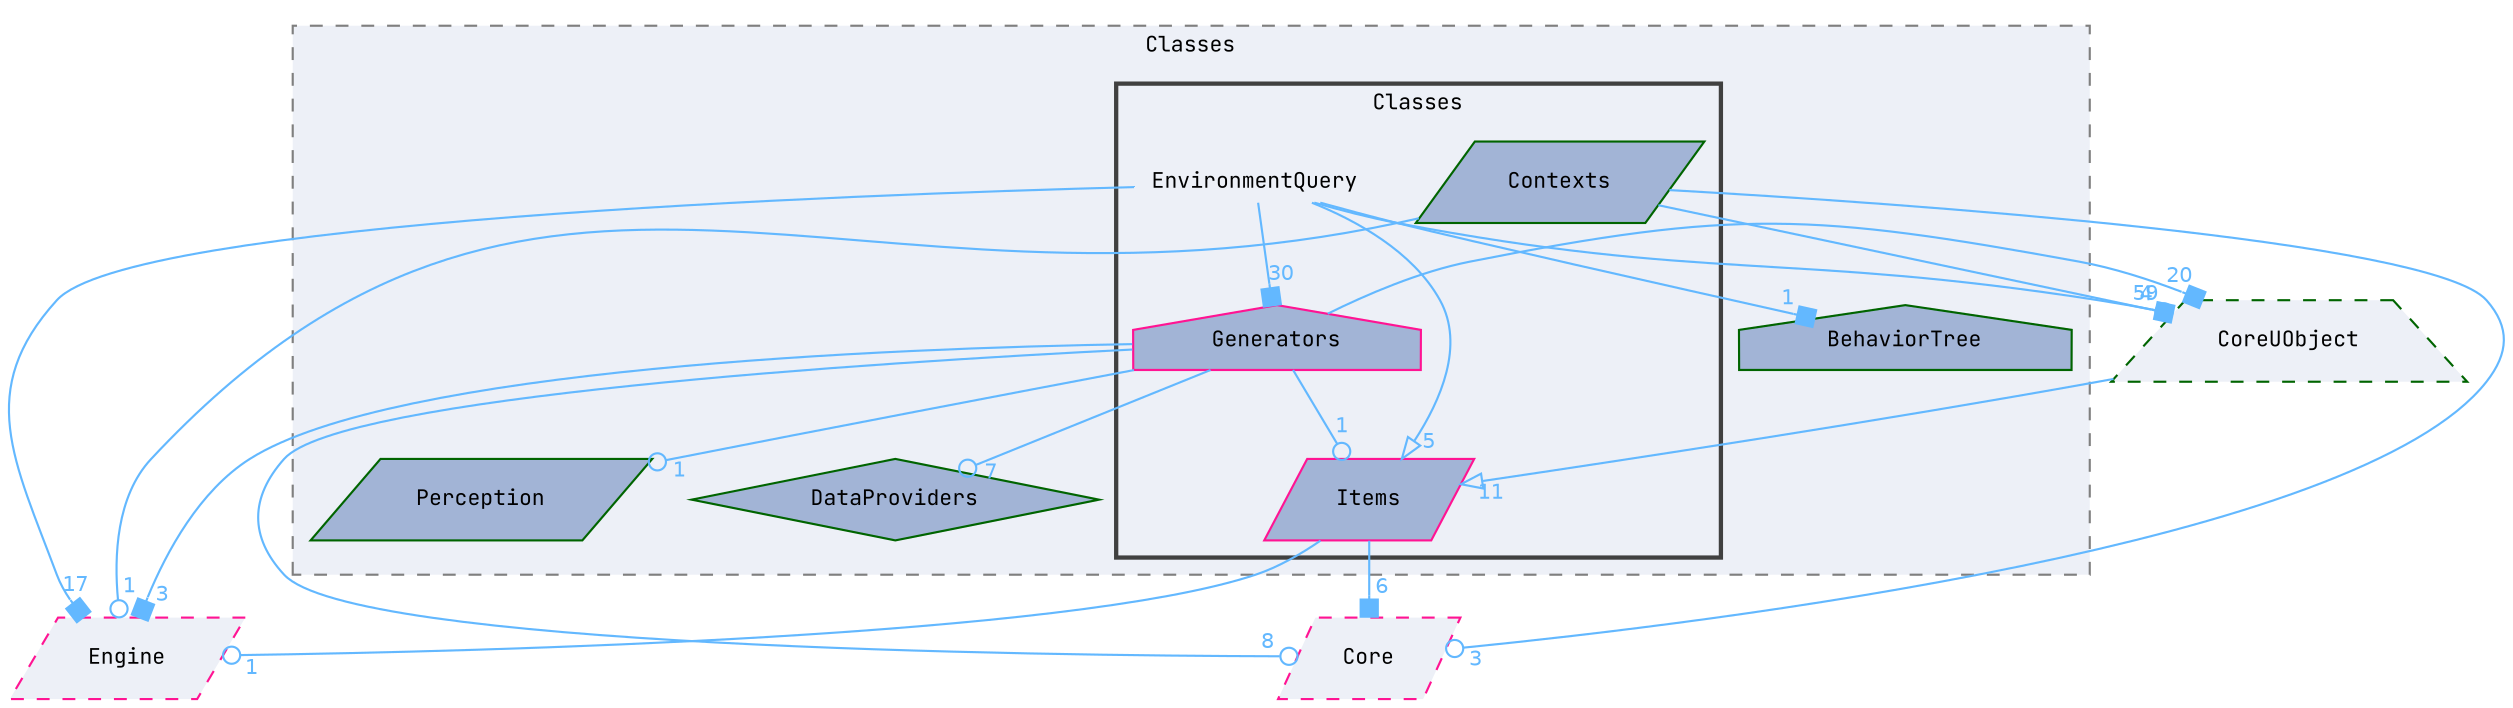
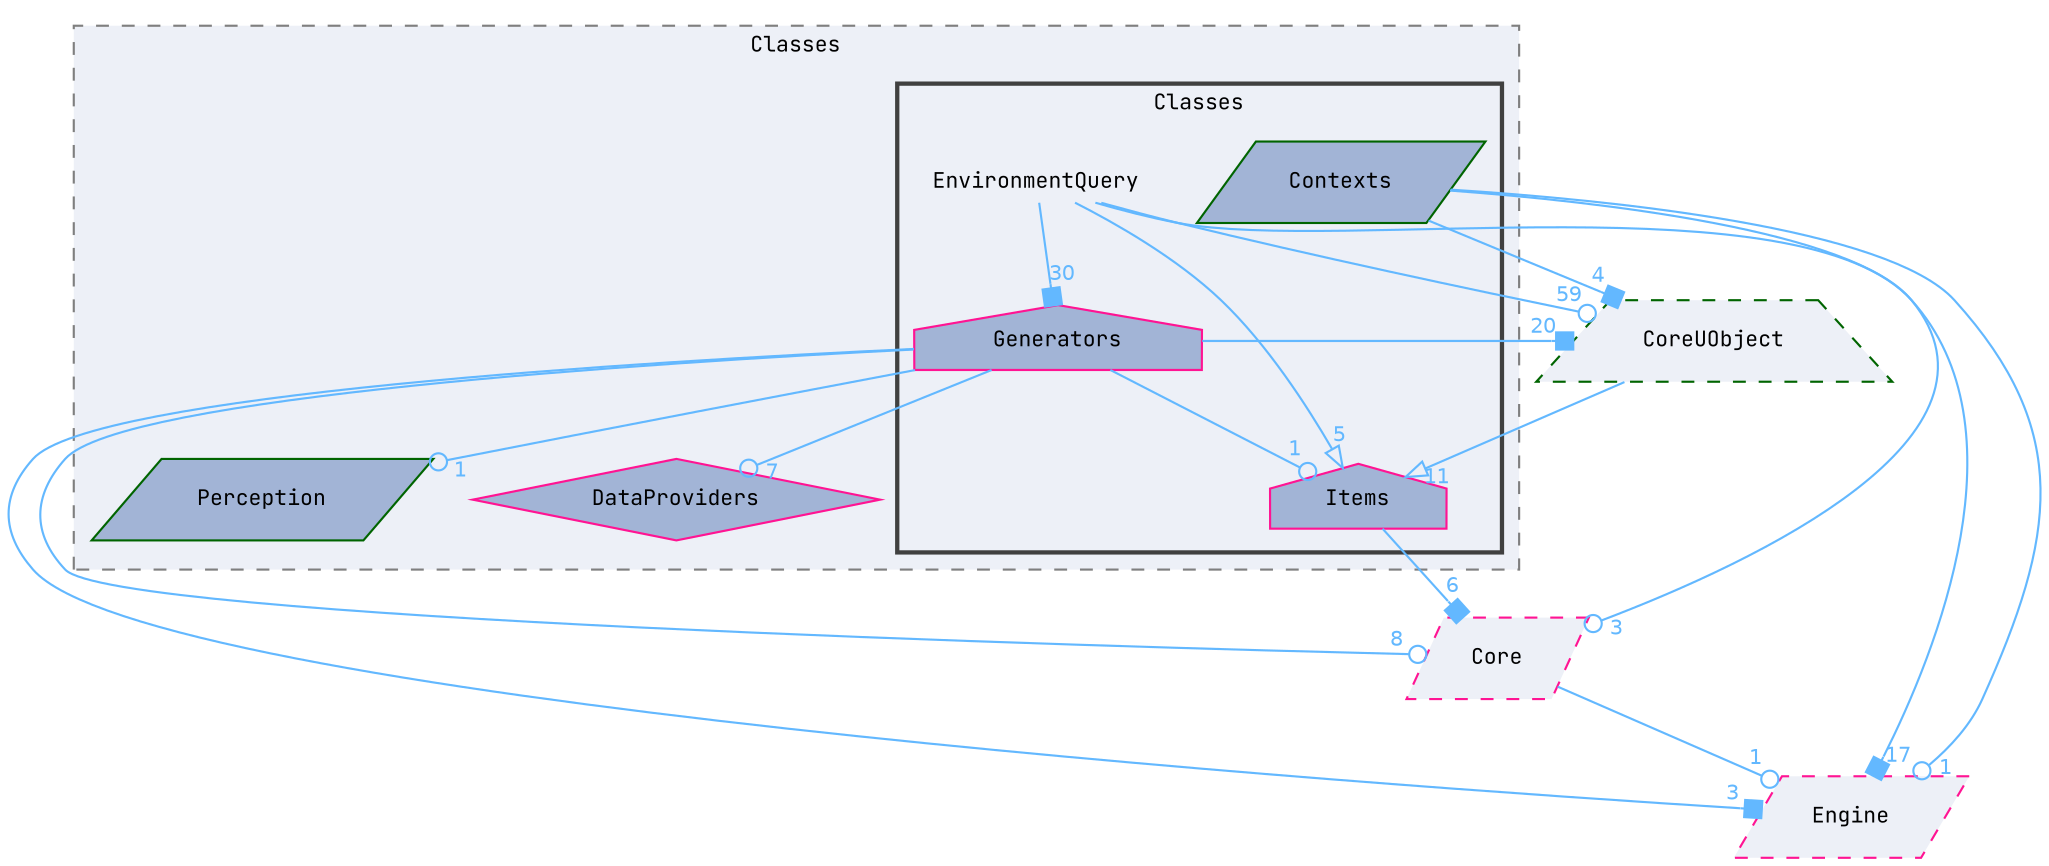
(1905, 341) -> none
(895, 500) -> (676, 500)
(1369, 500) -> (1358, 500)
(814, 634) -> (1660, 731)
